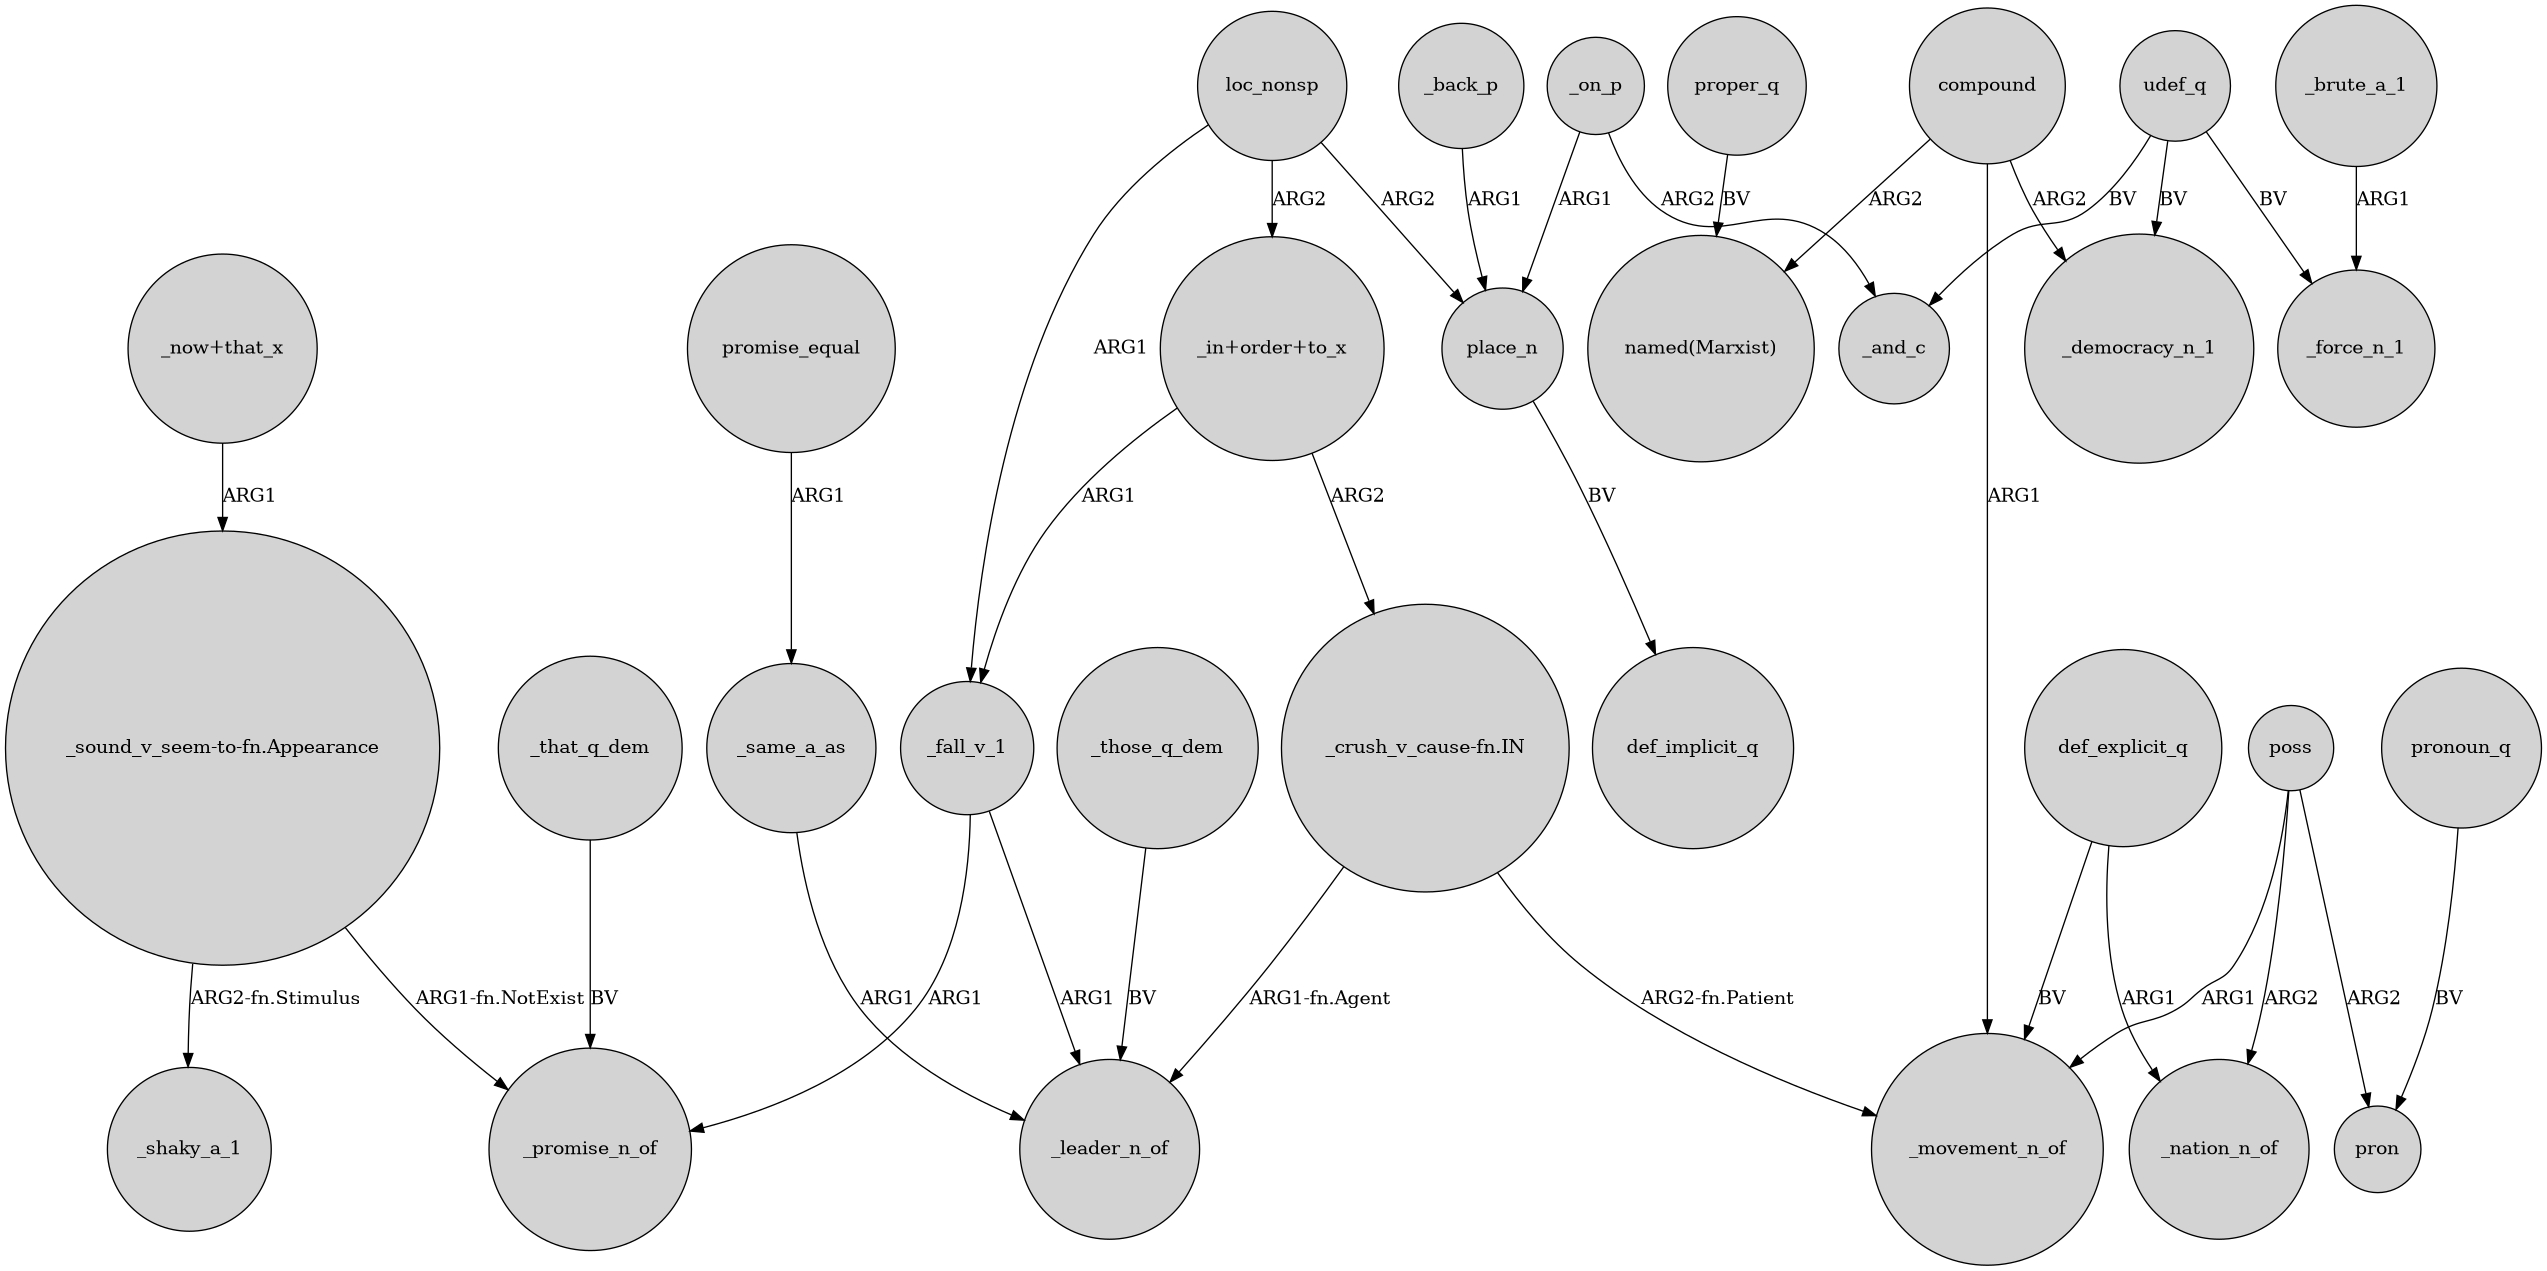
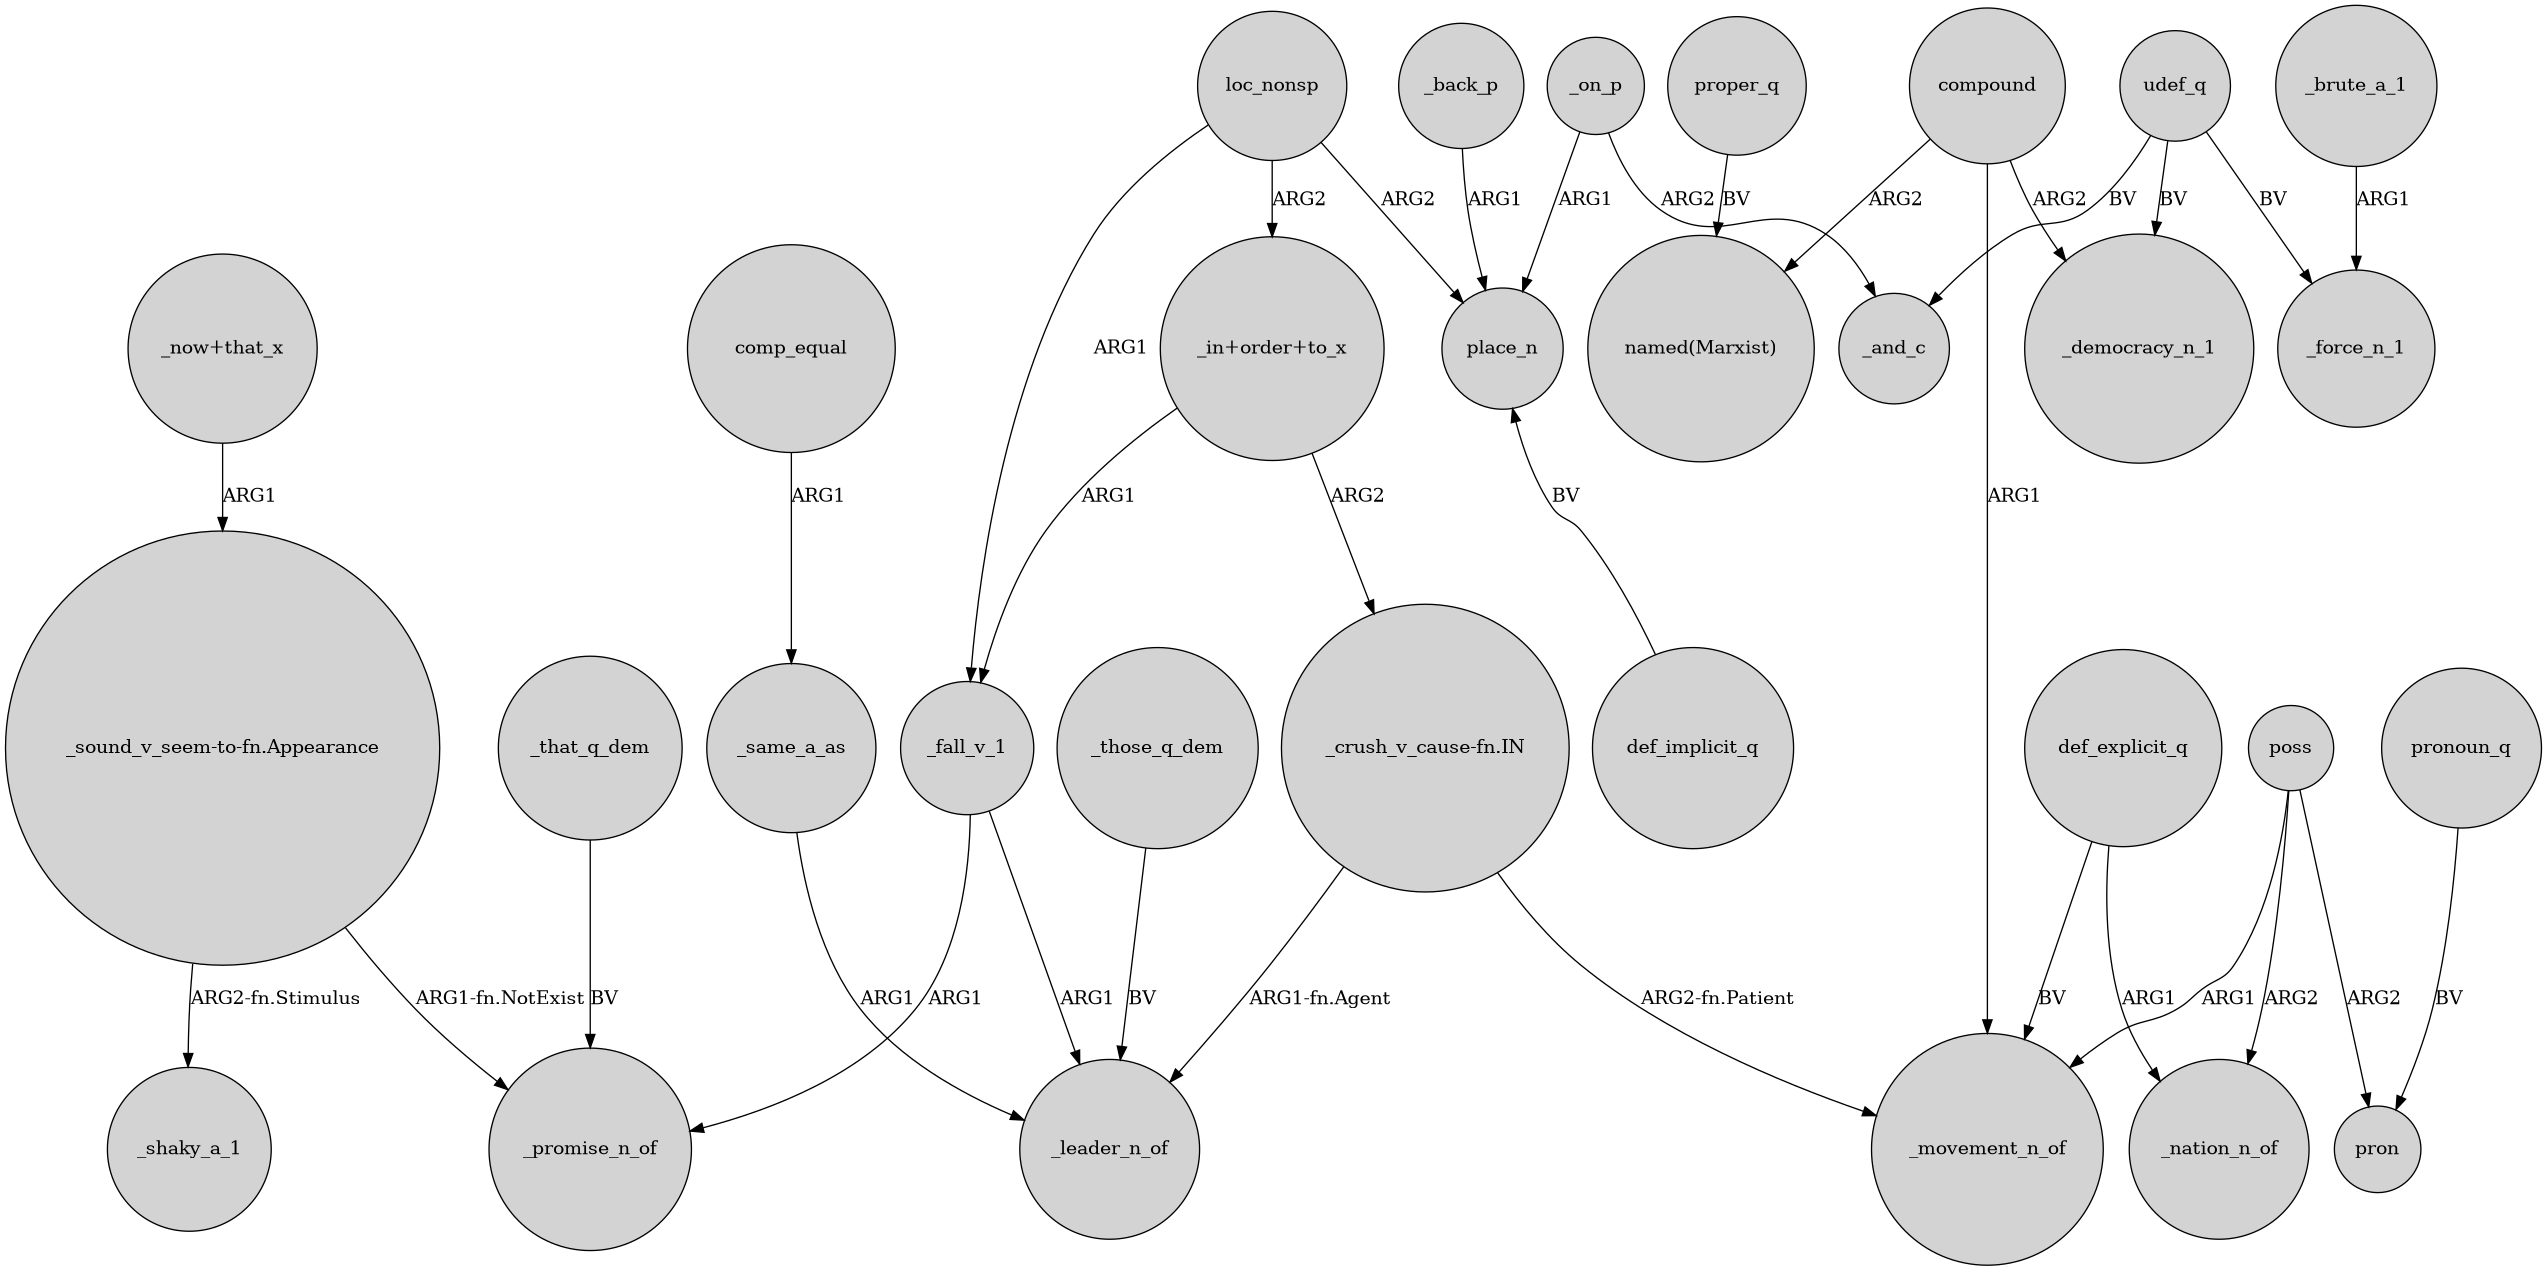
(791, 349) -> (791, 349)
(1596, 520) -> (1585, 536)
